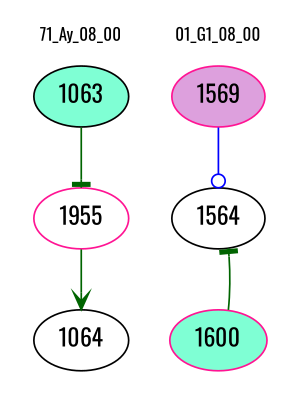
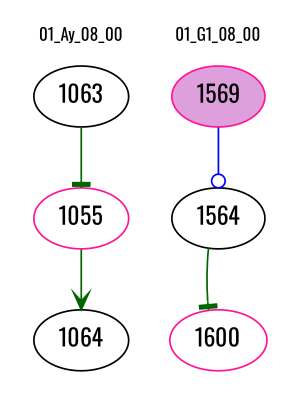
(81, 36) -> (81, 36)
(81, 97) -> (81, 97)
(81, 218) -> (81, 218)
(230, 283) -> (207, 275)
(218, 340) -> (218, 340)
